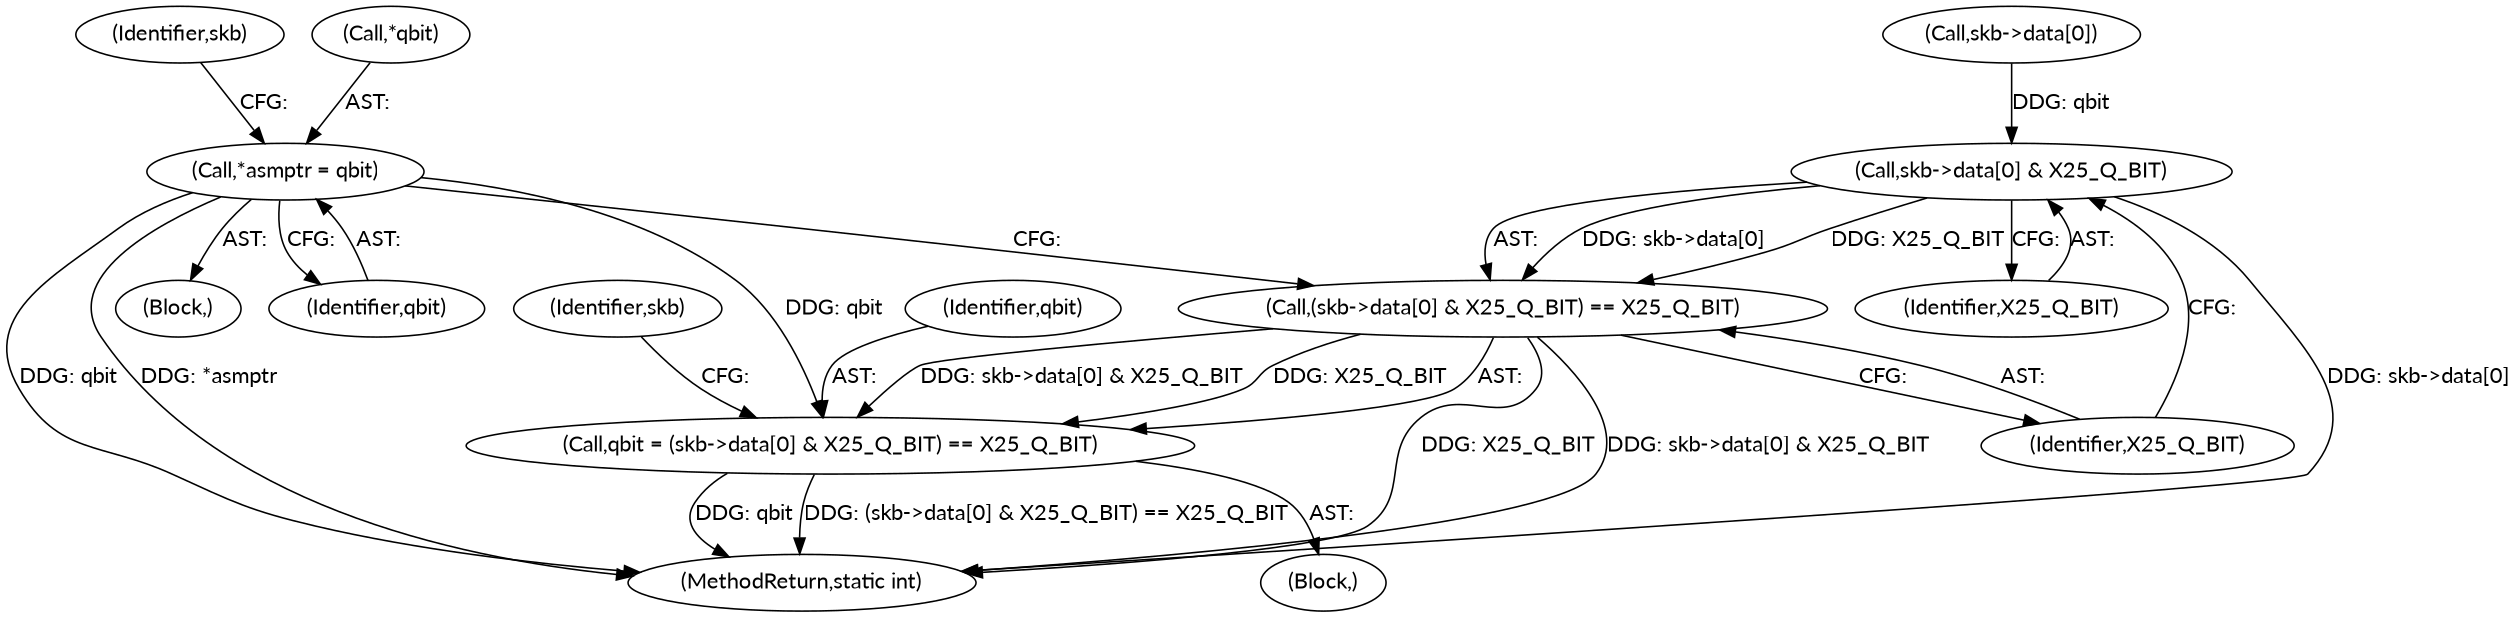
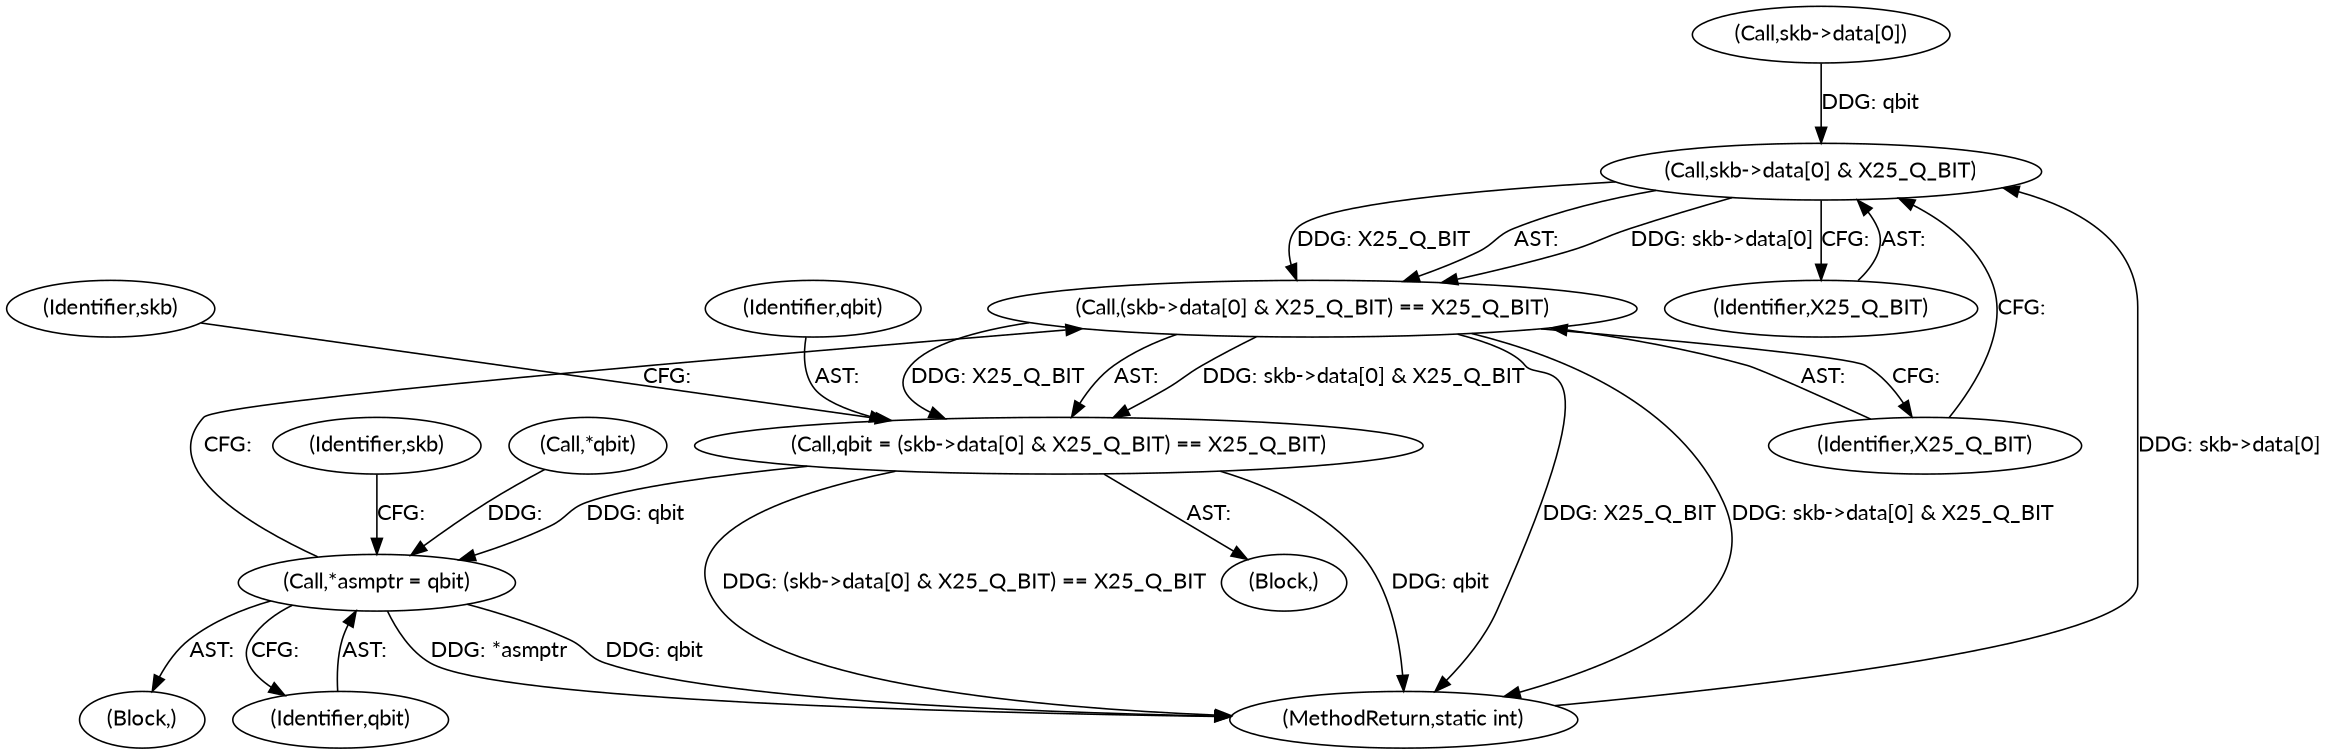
(371, 103) -> (519, 514)
(655, 234) -> (635, 490)
(1836, 514) -> (2078, 625)
